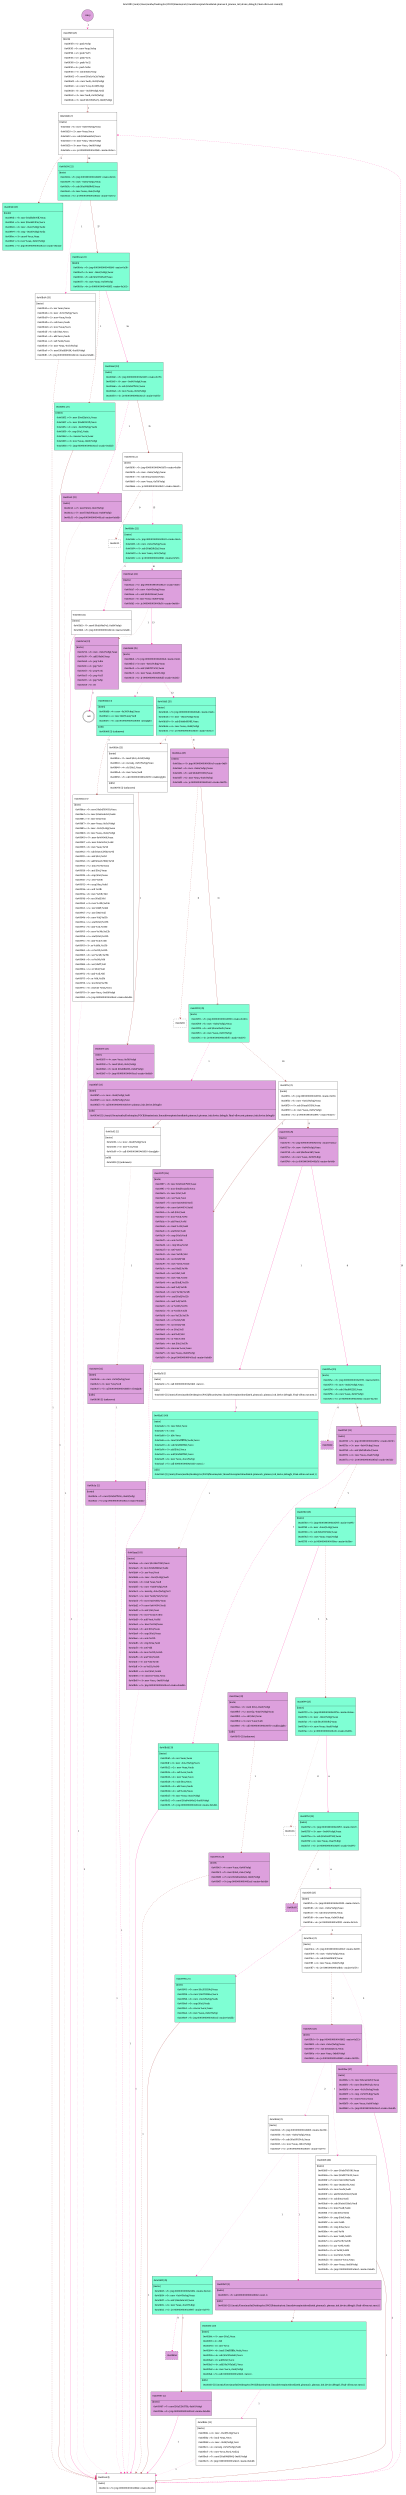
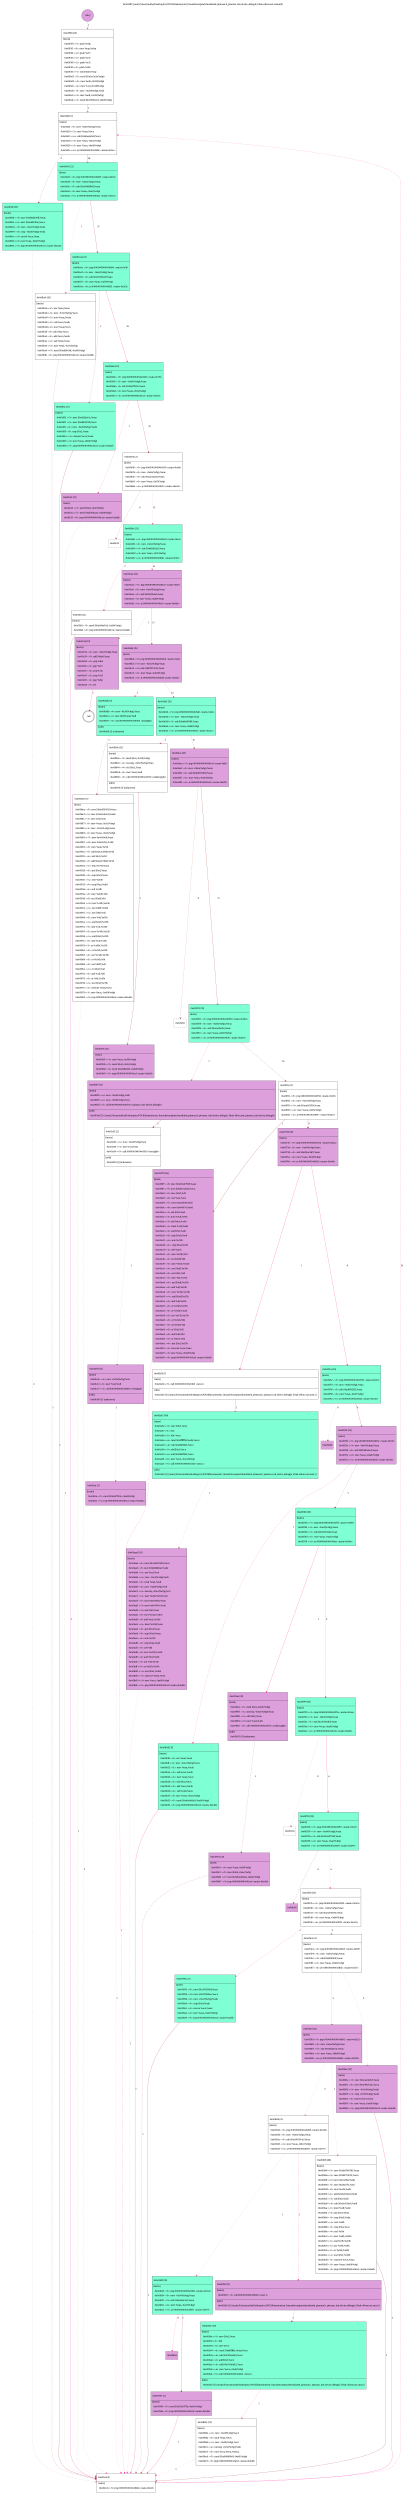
none -> (33, 1387)
